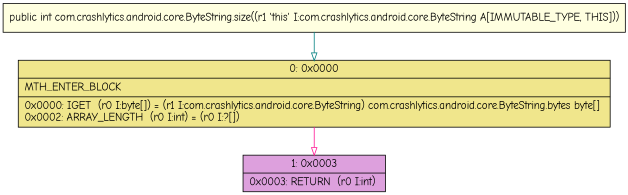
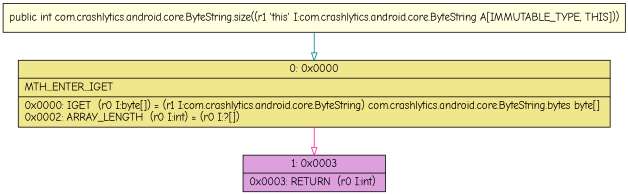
(73, 87) -> (69, 87)
